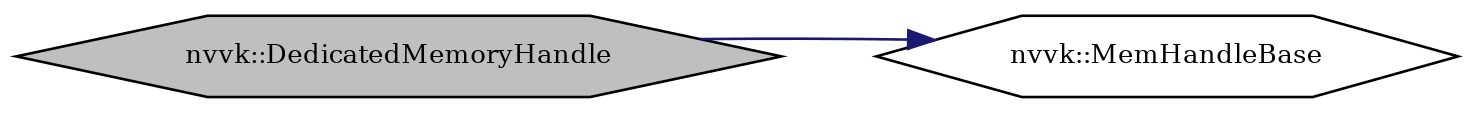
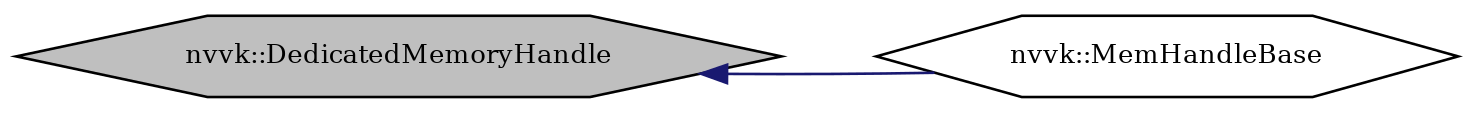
(804, 39) -> (831, 74)
